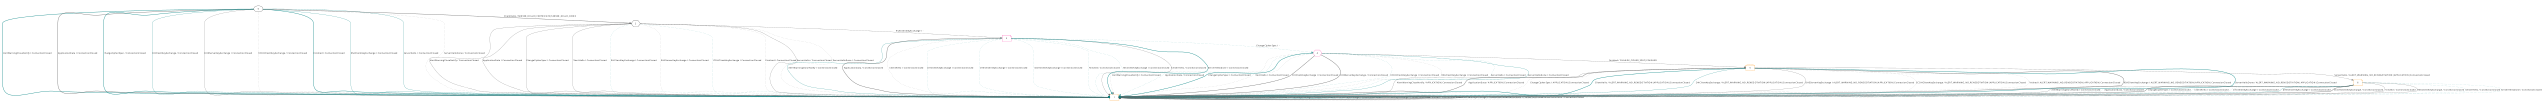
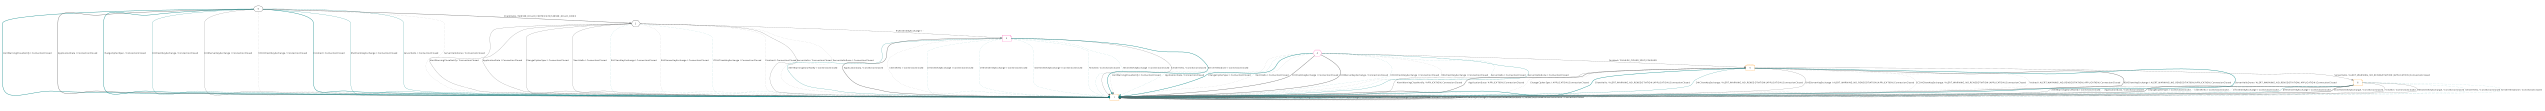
(1162, 42) -> none
